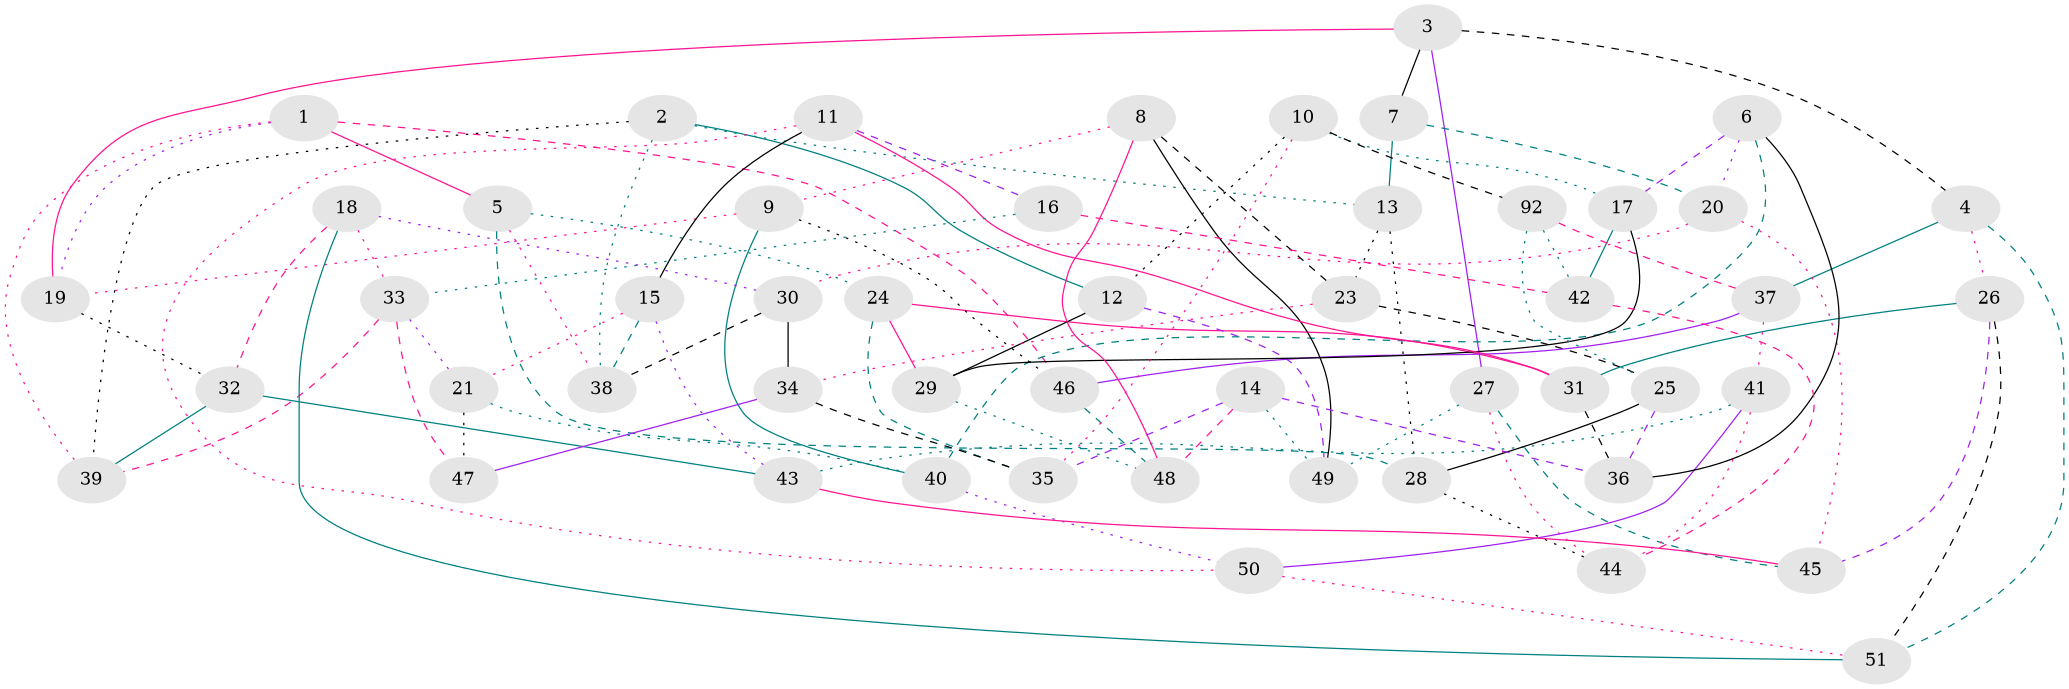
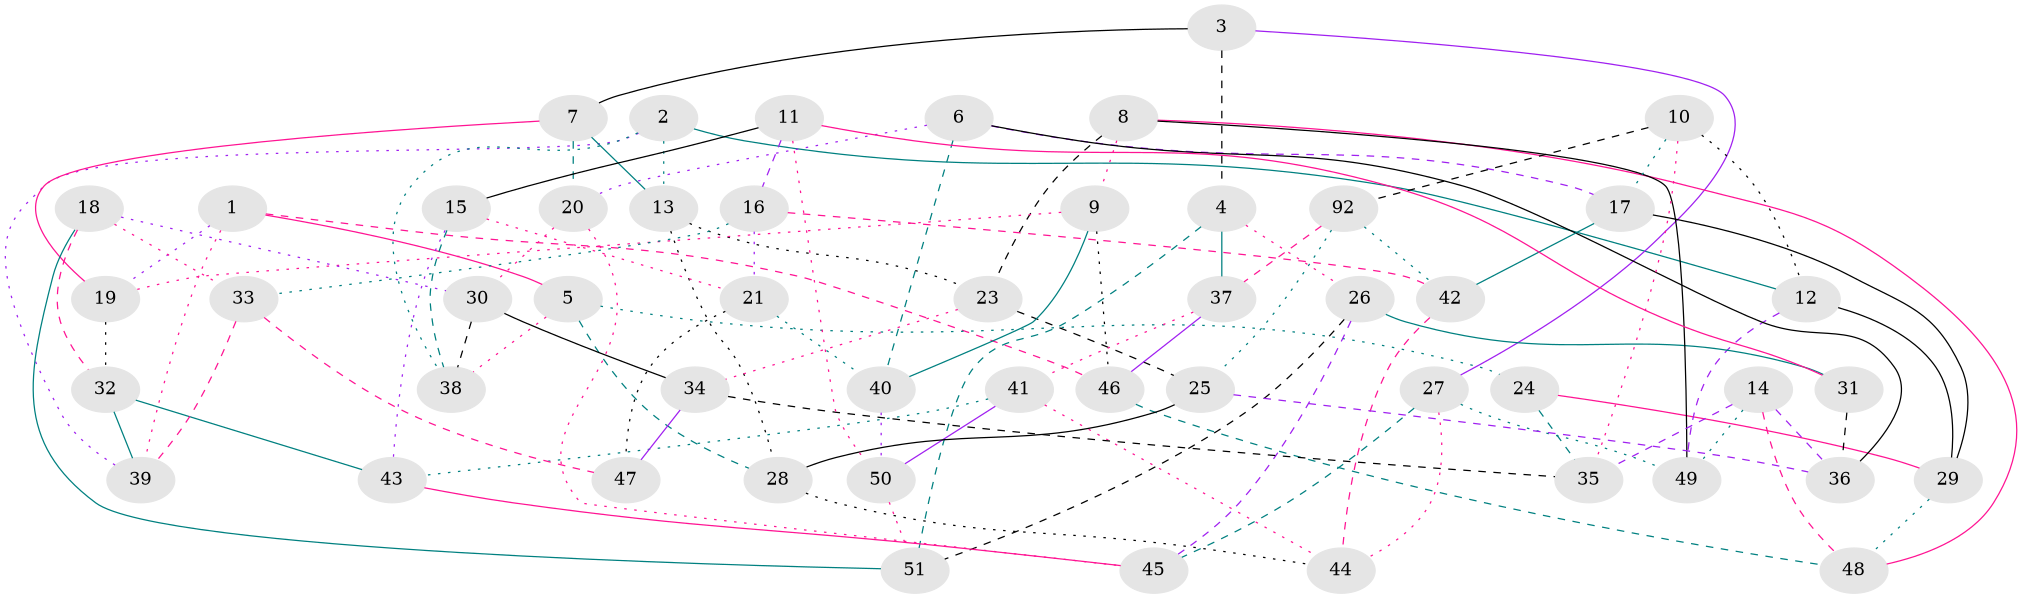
(671, 49) -> (232, 145)
(250, 160) -> (200, 157)
(1184, 330) -> none
(429, 344) -> (754, 254)
